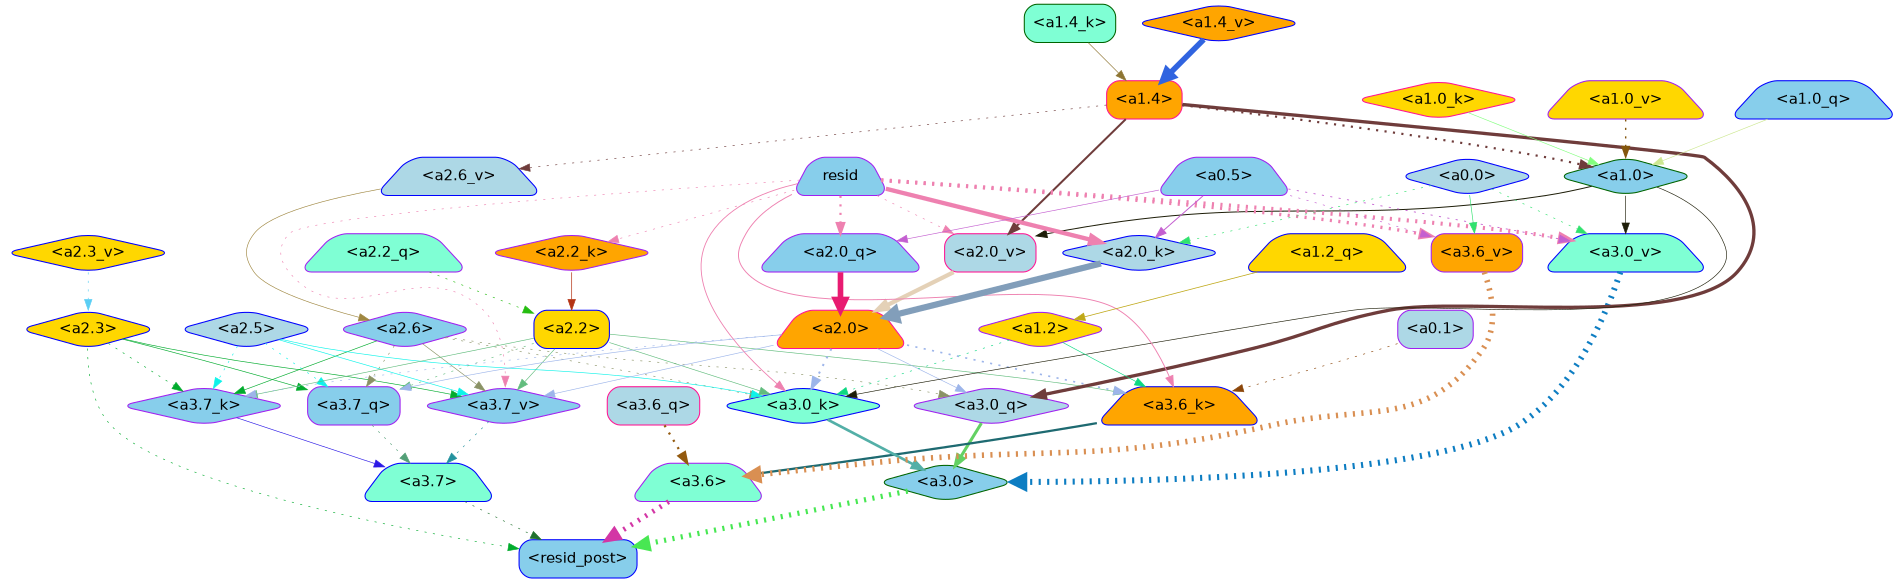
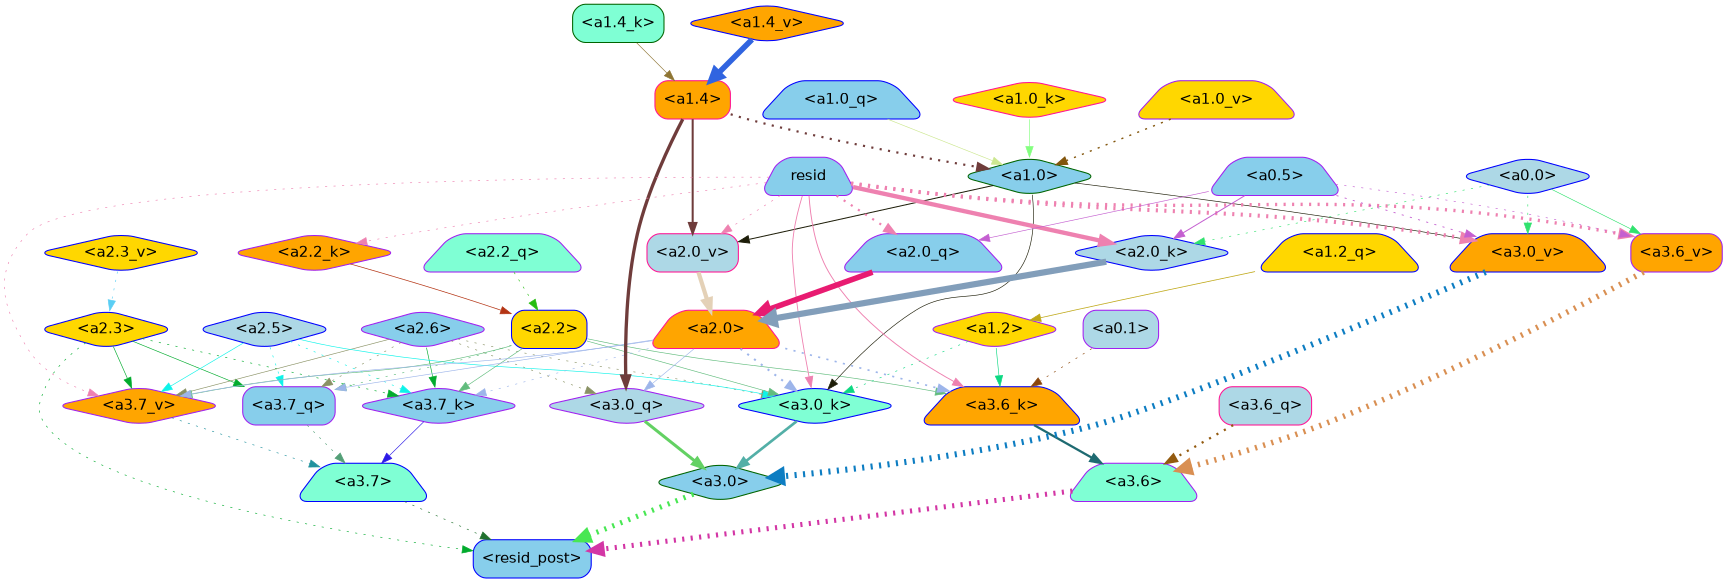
(459, 176) -> none
(1626, 253) -> (1528, 253)
(504, 406) -> (139, 406)
